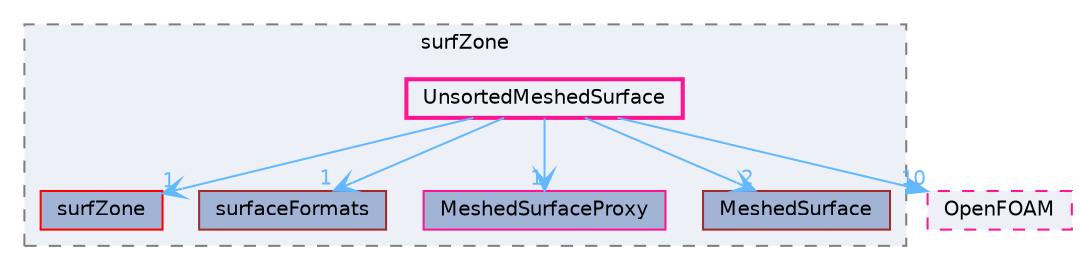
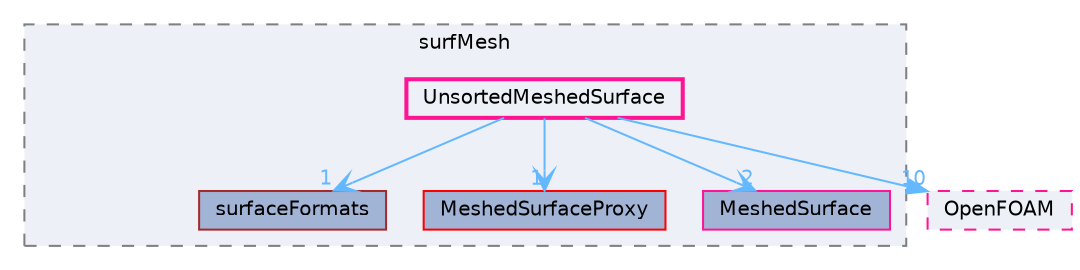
(465, 44) -> (465, 44)
(102, 210) -> none
(545, 210) -> (545, 210)
(797, 210) -> (797, 210)
